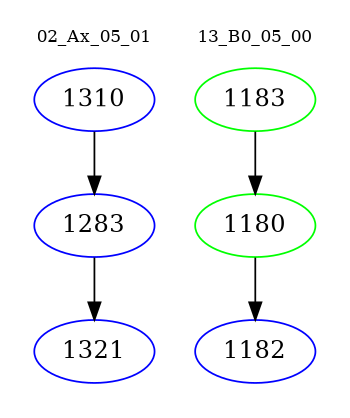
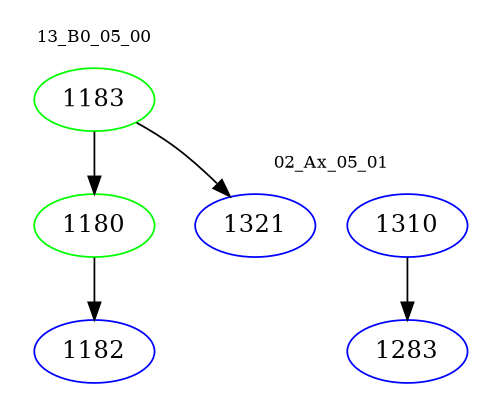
(94, 280) -> (193, 161)
